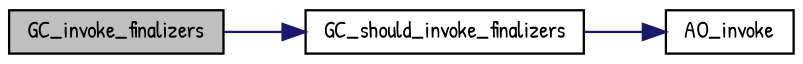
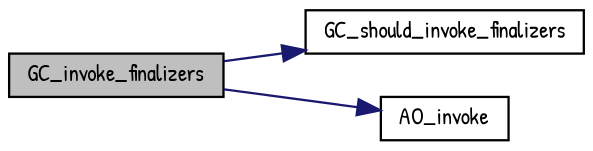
(613, 32) -> (291, 98)
